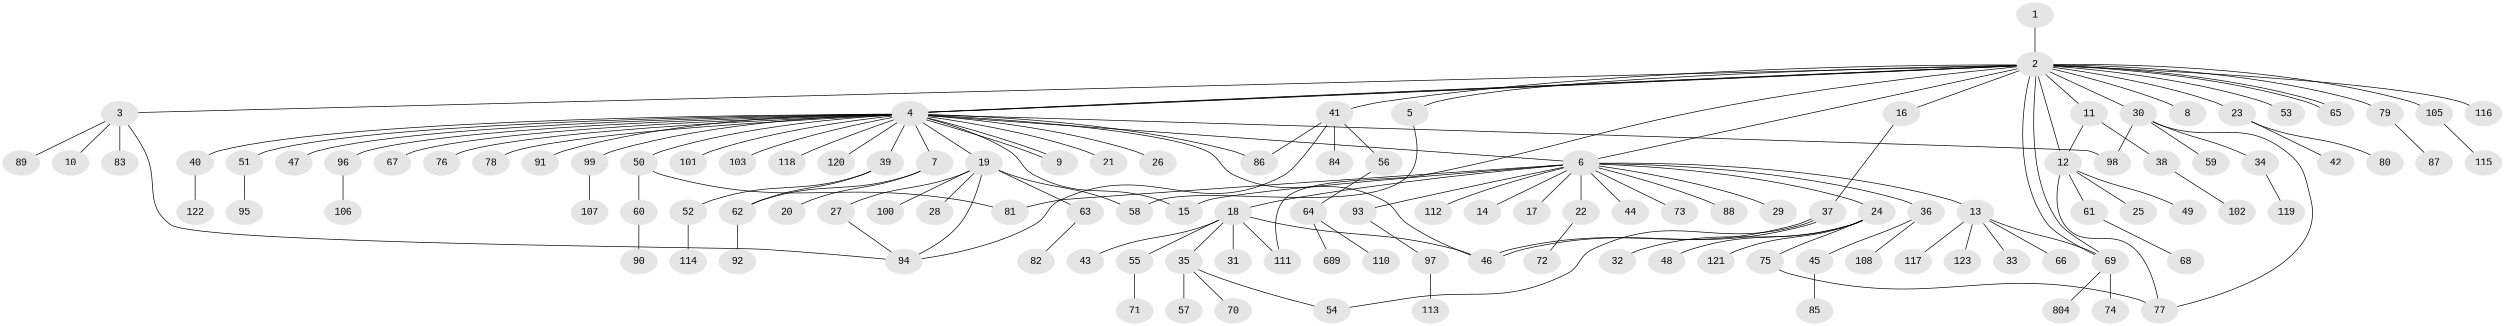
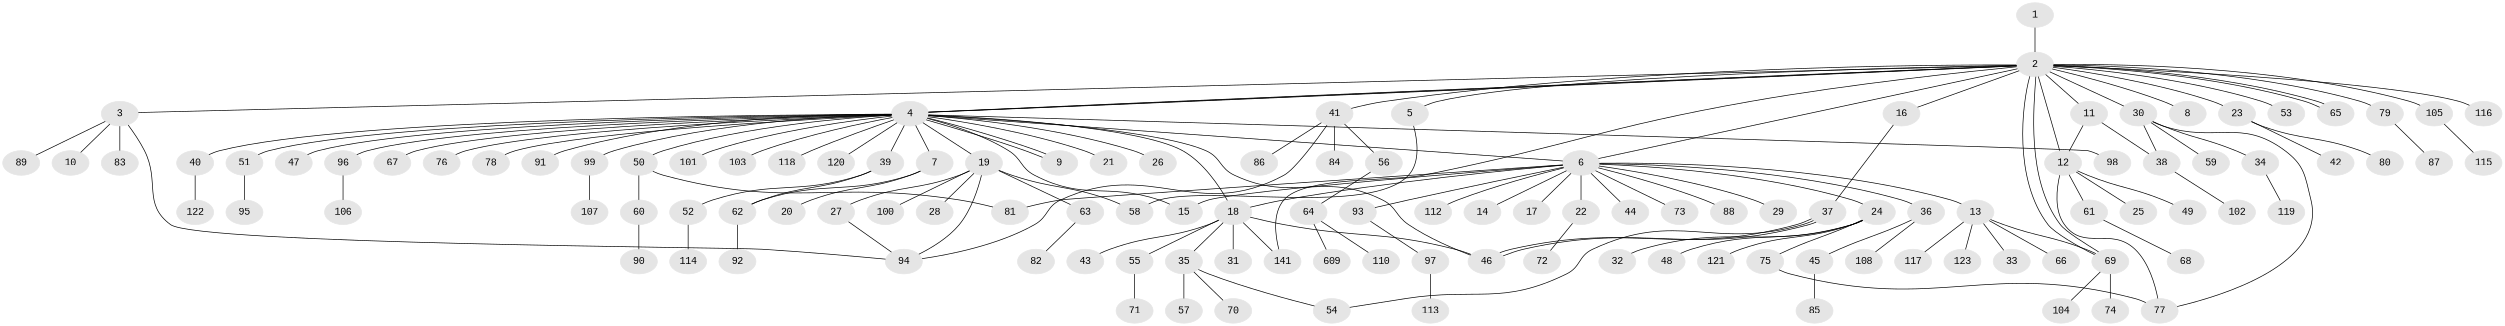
(1088, 126) -> (1170, 146)
(2127, 134) -> (2150, 138)
(1282, 262) -> (1282, 262)
(2061, 311) -> (2061, 311)
